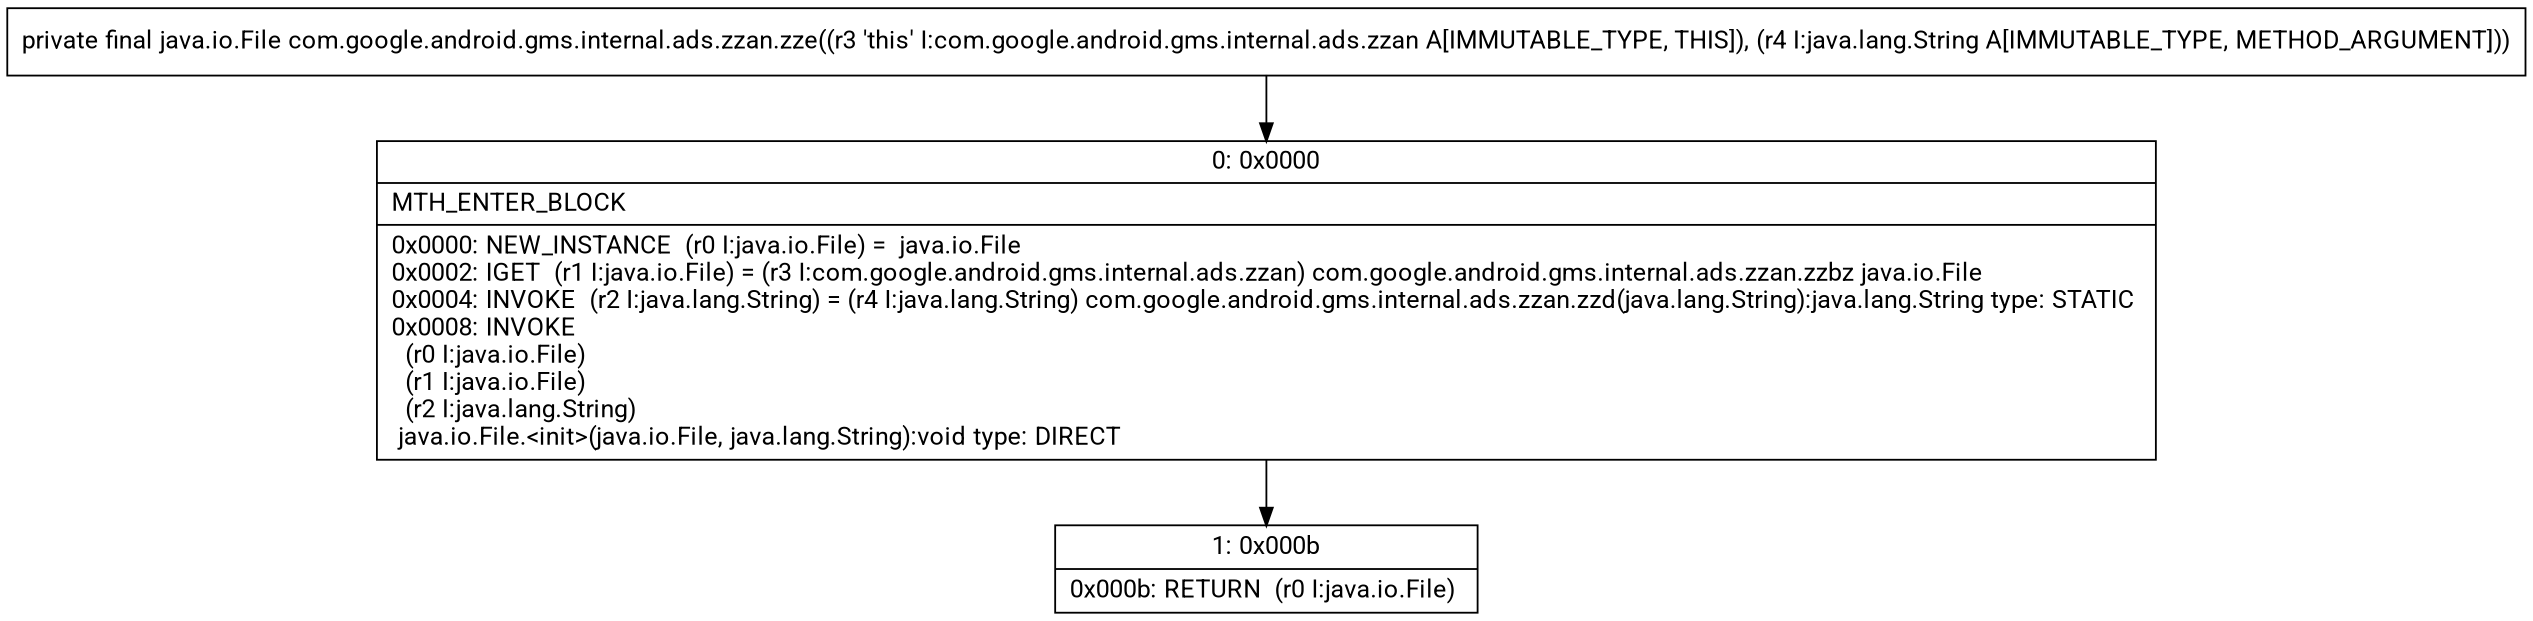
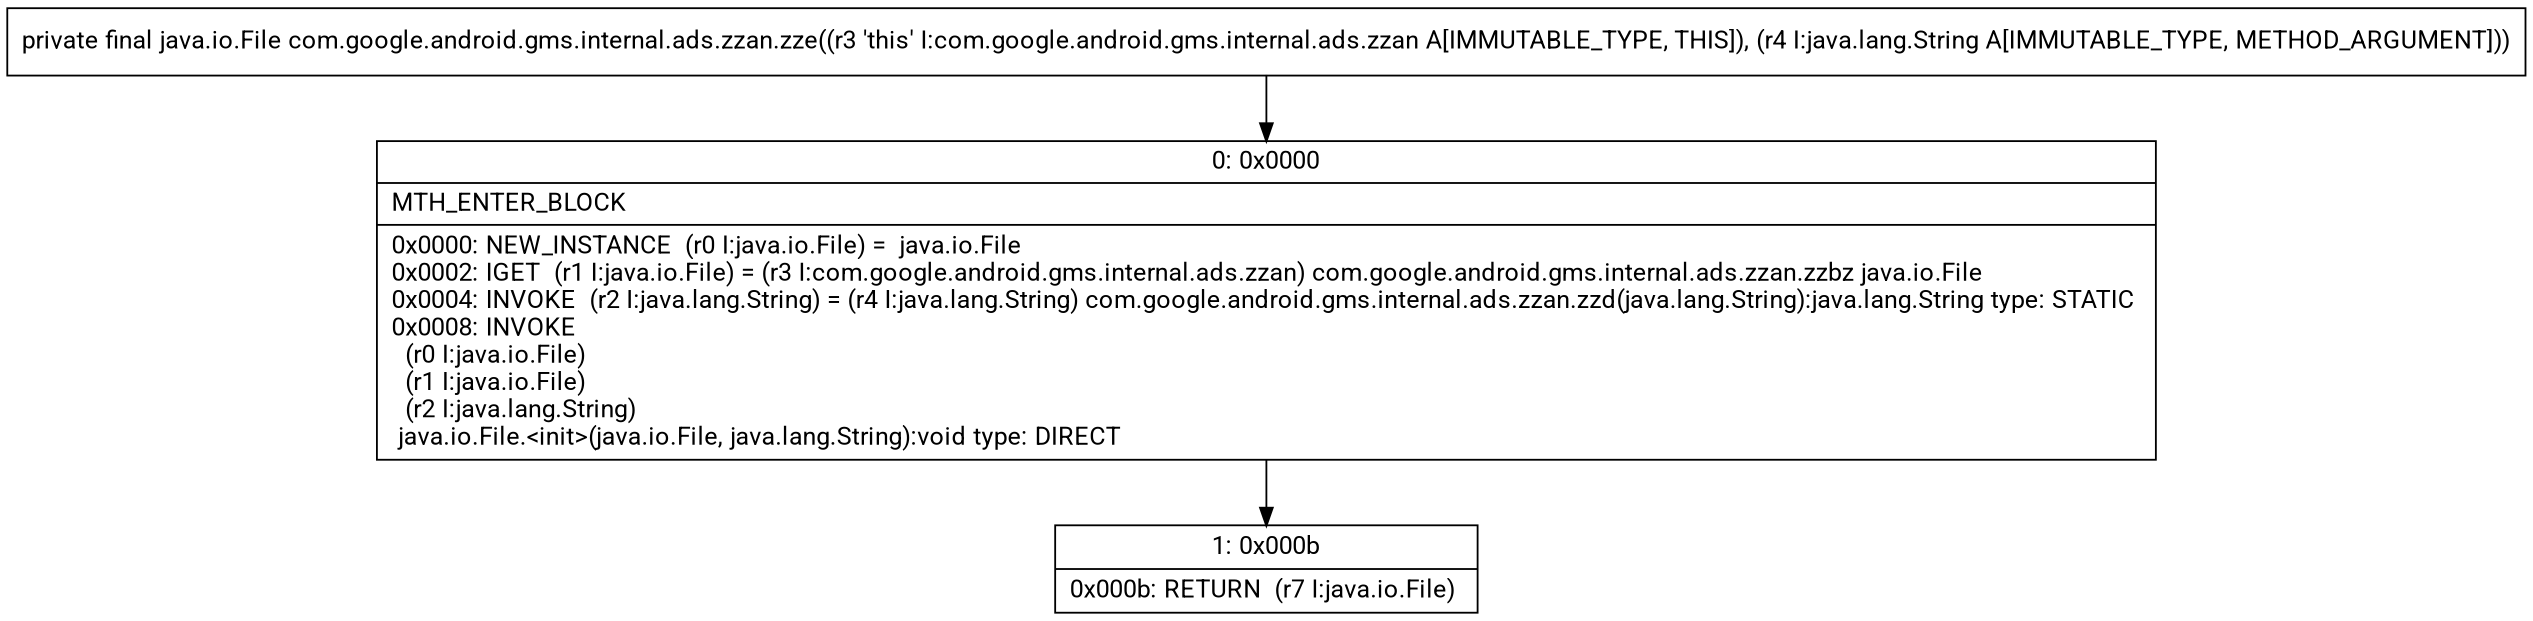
(1266, 590) -> (1266, 590)
